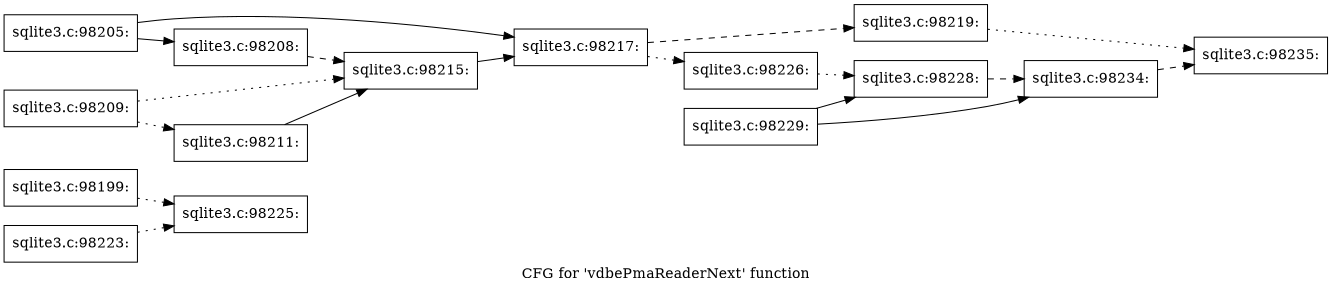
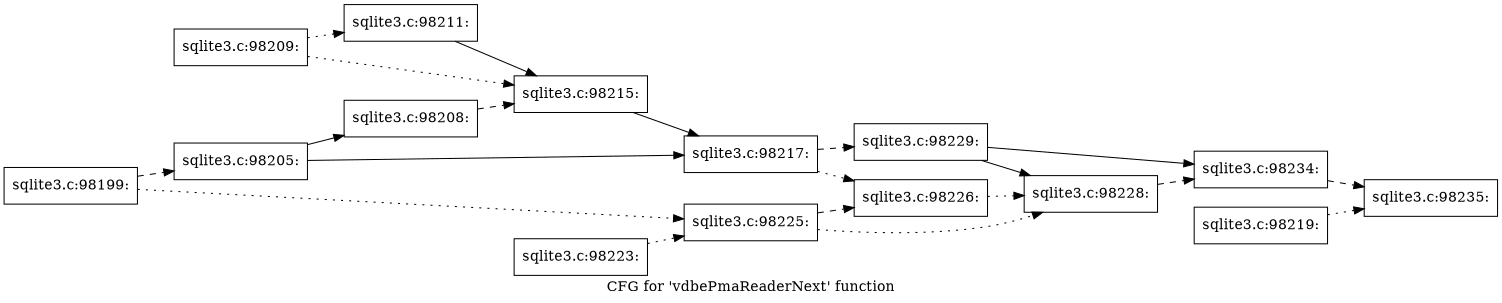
(746, 35) -> (831, 148)
none -> (151, 174)
none -> (831, 211)
none -> (926, 232)
